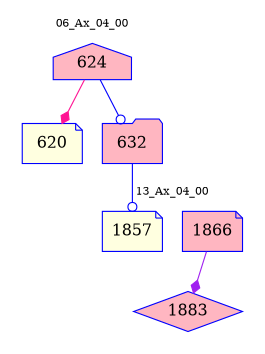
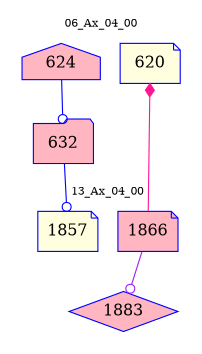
(76, 96) -> (149, 154)
(202, 266) -> (137, 268)
